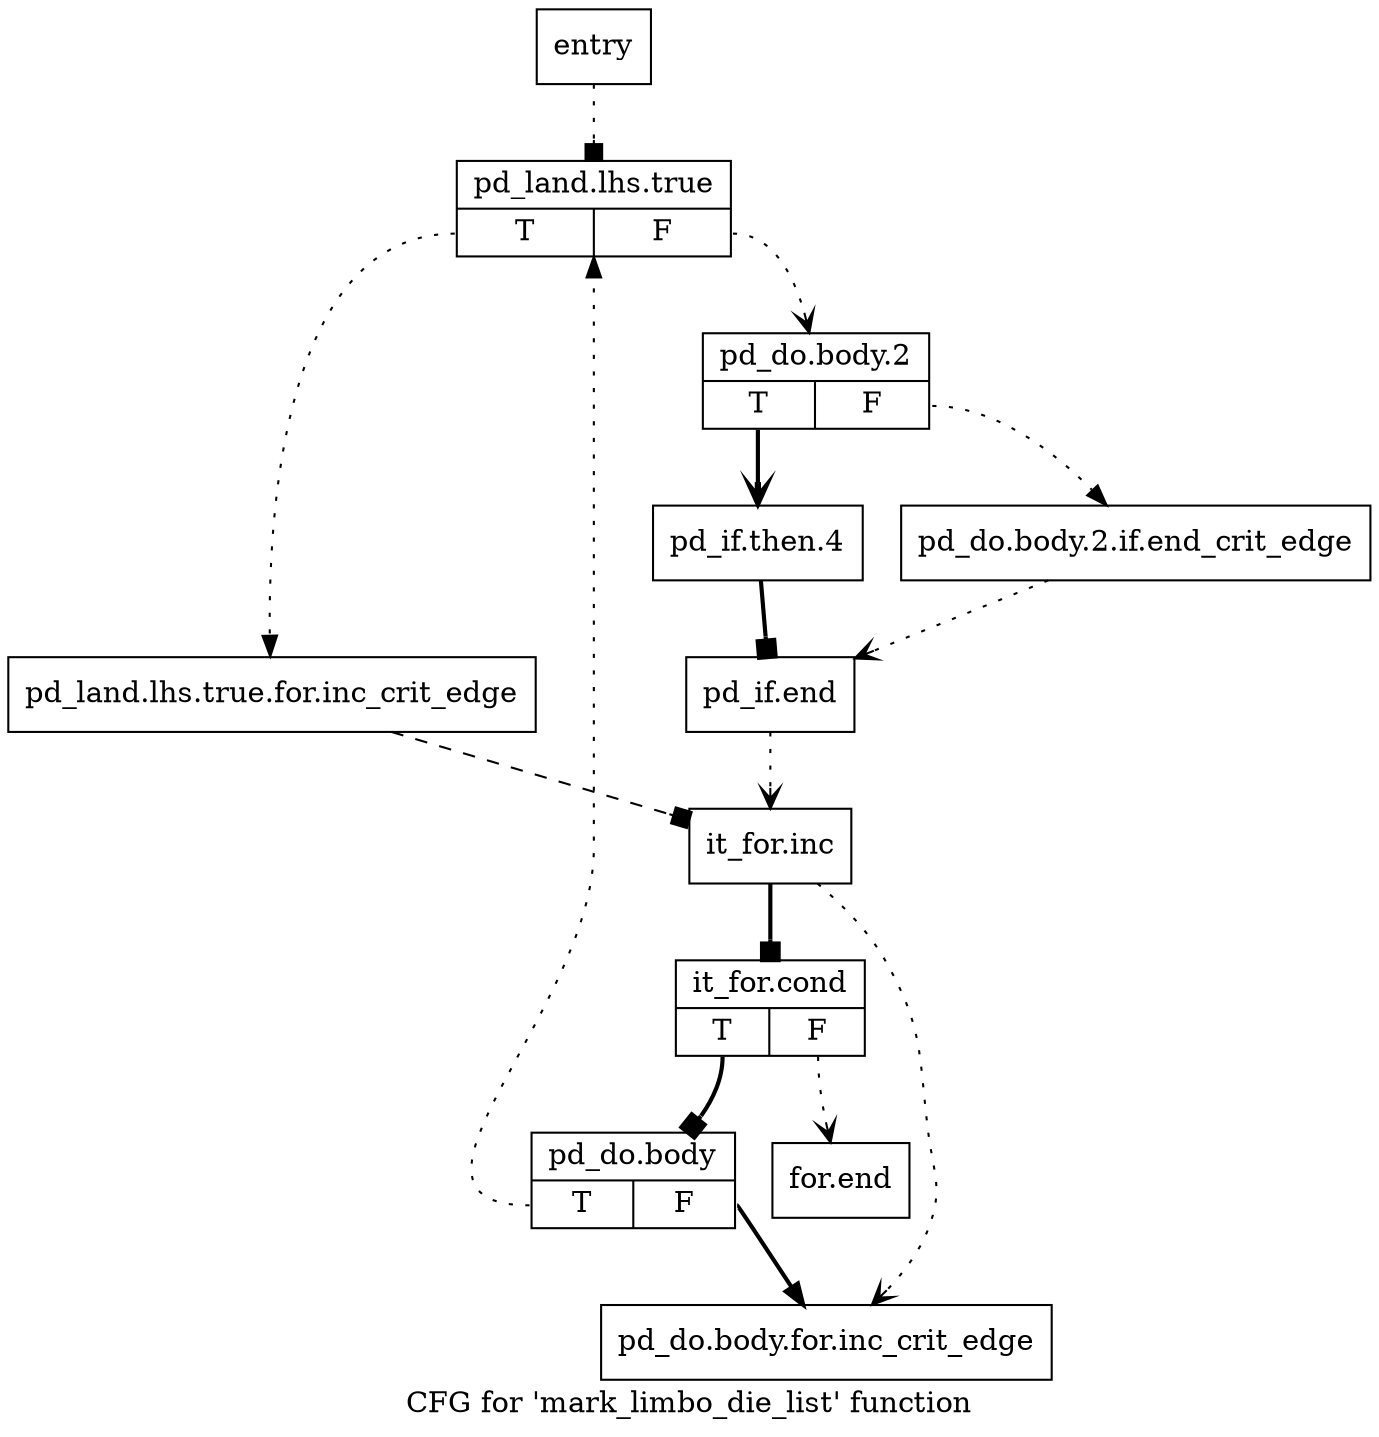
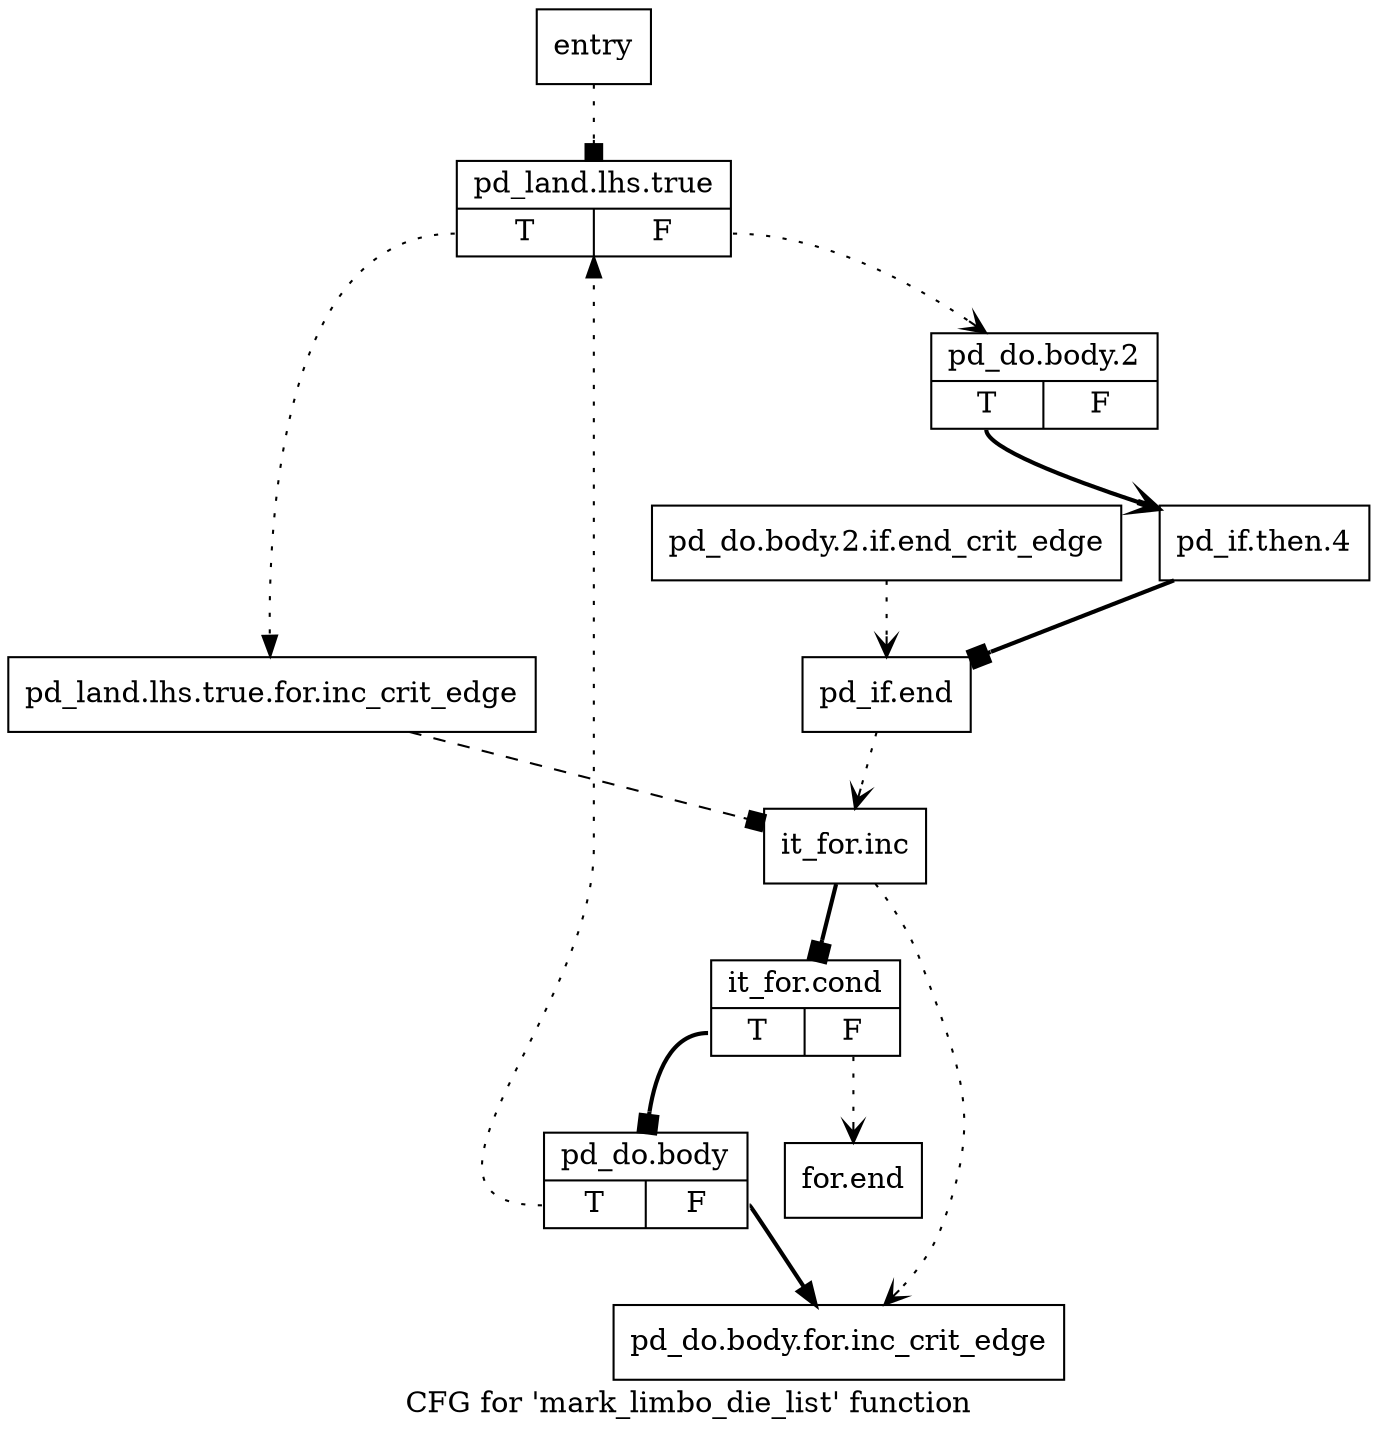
(1020, 433) -> none
